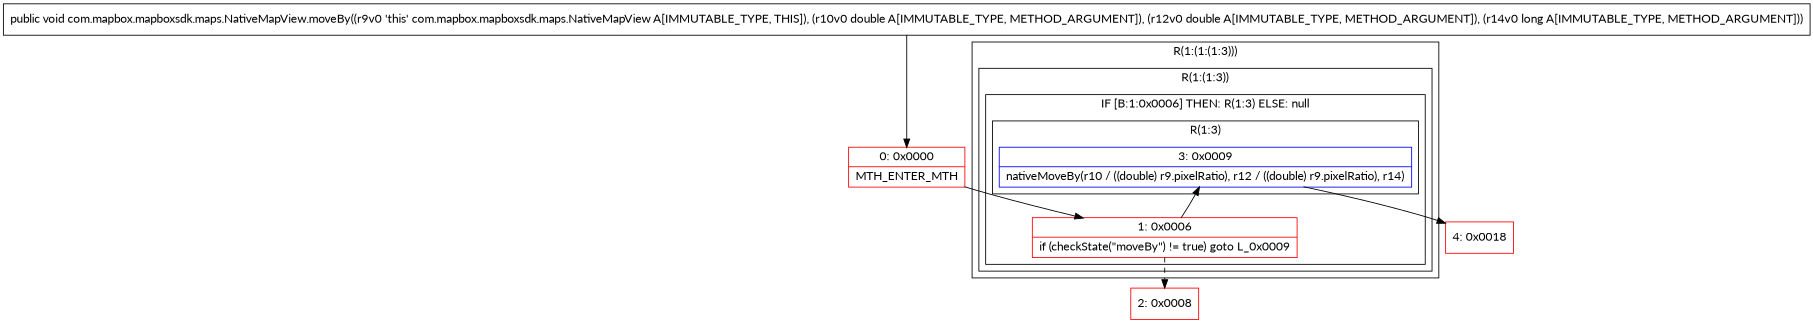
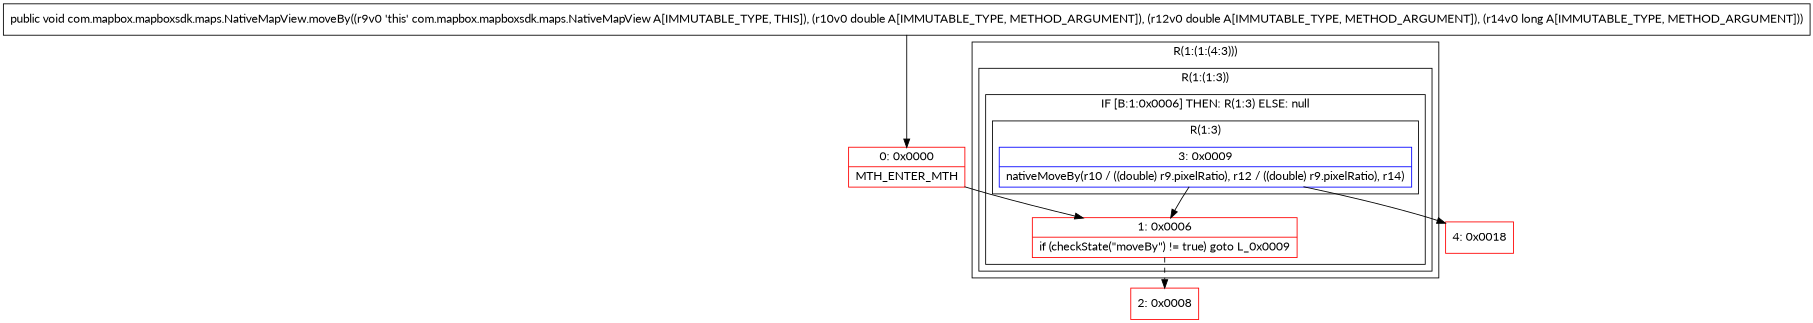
(1205, 52) -> (1205, 52)
(1188, 206) -> (1181, 199)
